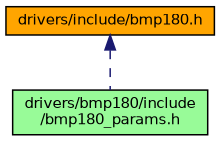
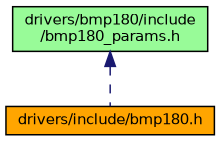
(110, 70) -> (110, 86)
